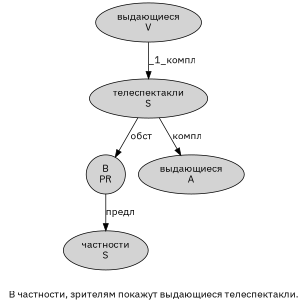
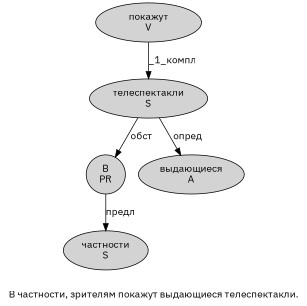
(149, 22) -> (149, 22)
(188, 136) -> (188, 136)
